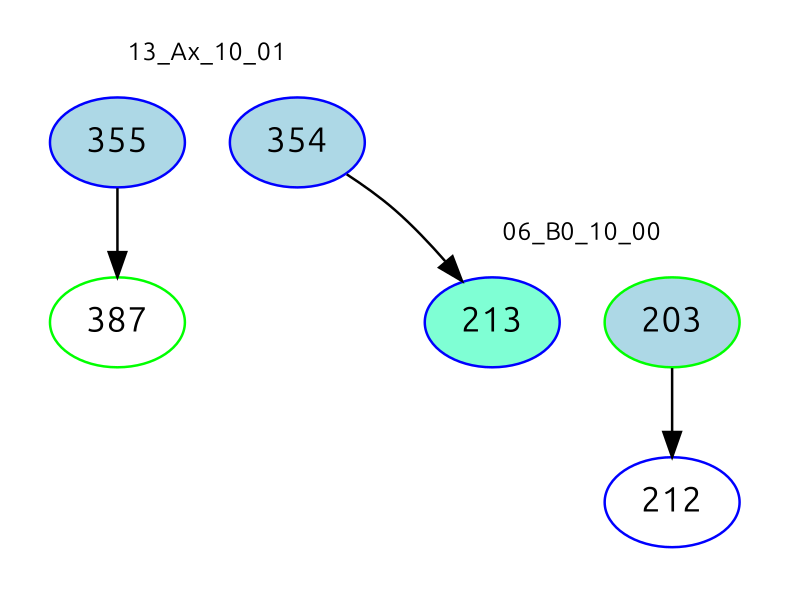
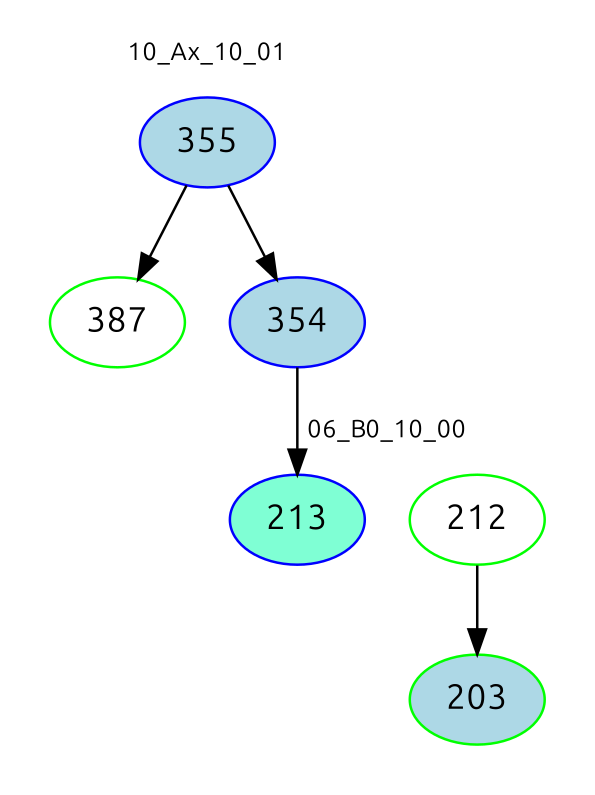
(207, 54) -> (207, 54)
none -> (247, 221)
(672, 400) -> (477, 597)
(672, 502) -> (477, 520)
